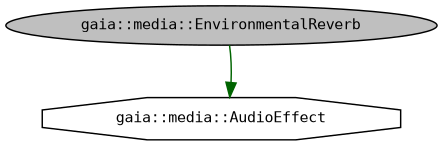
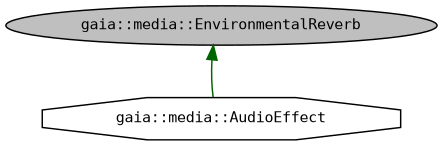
(231, 64) -> (212, 79)
